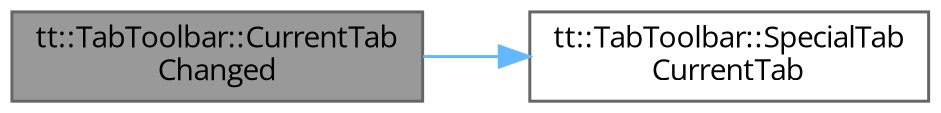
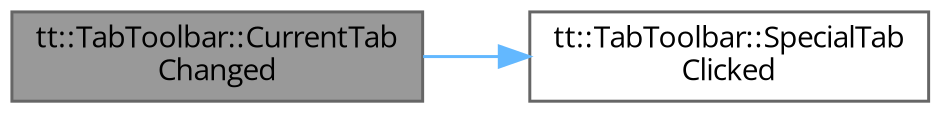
(729, 57) -> (729, 57)
